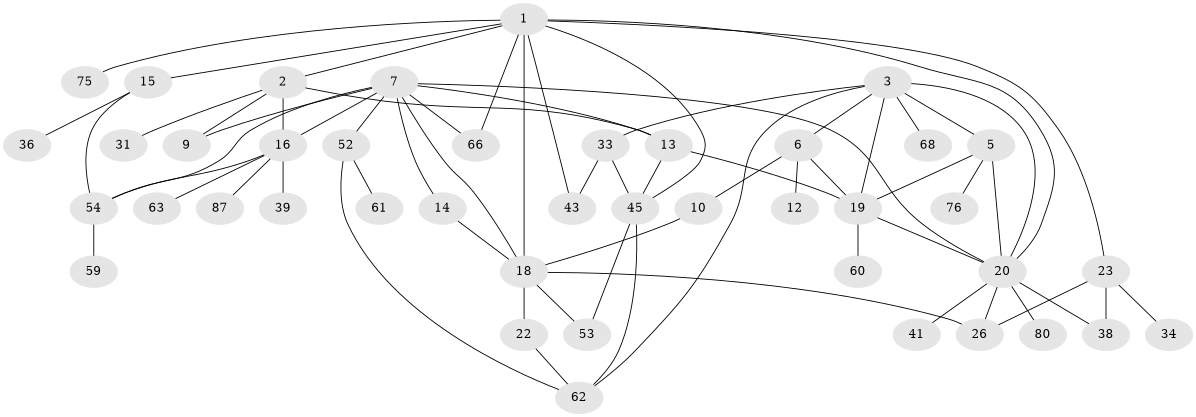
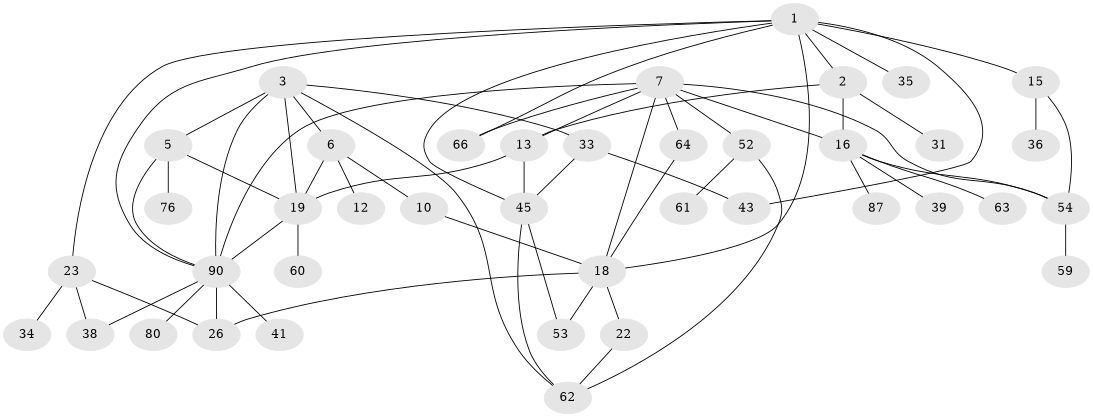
(85, 82) -> (906, 82)
(187, 145) -> none
(928, 145) -> none
(443, 209) -> (684, 145)
(1003, 272) -> (216, 272)
